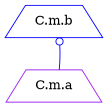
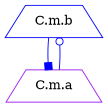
none -> (48, 49)
